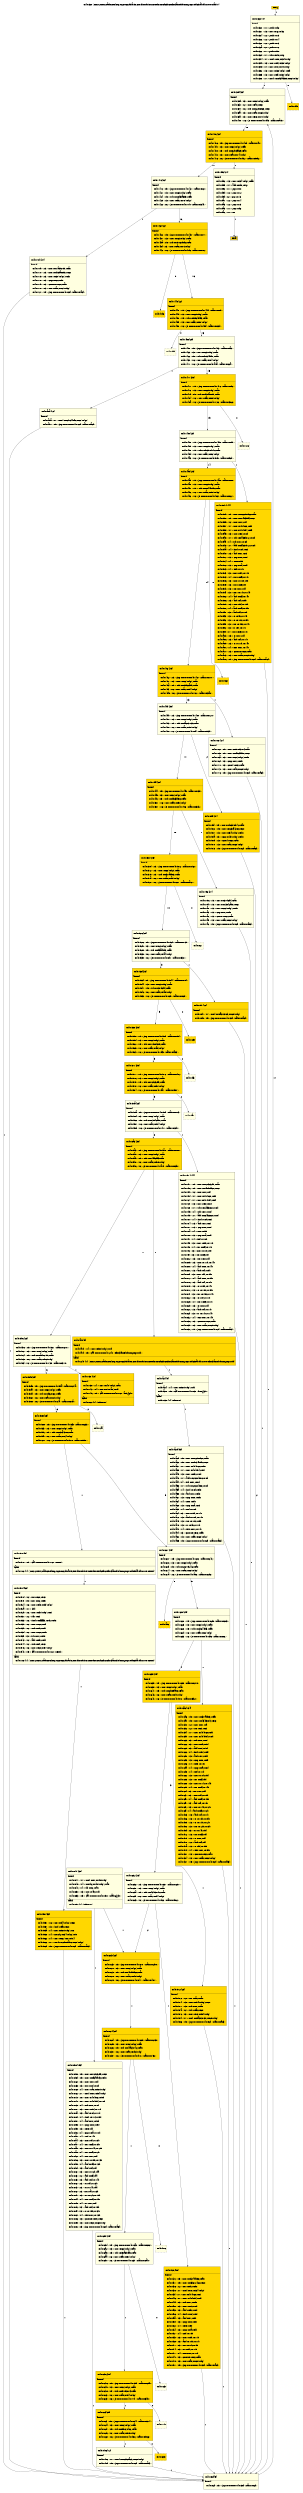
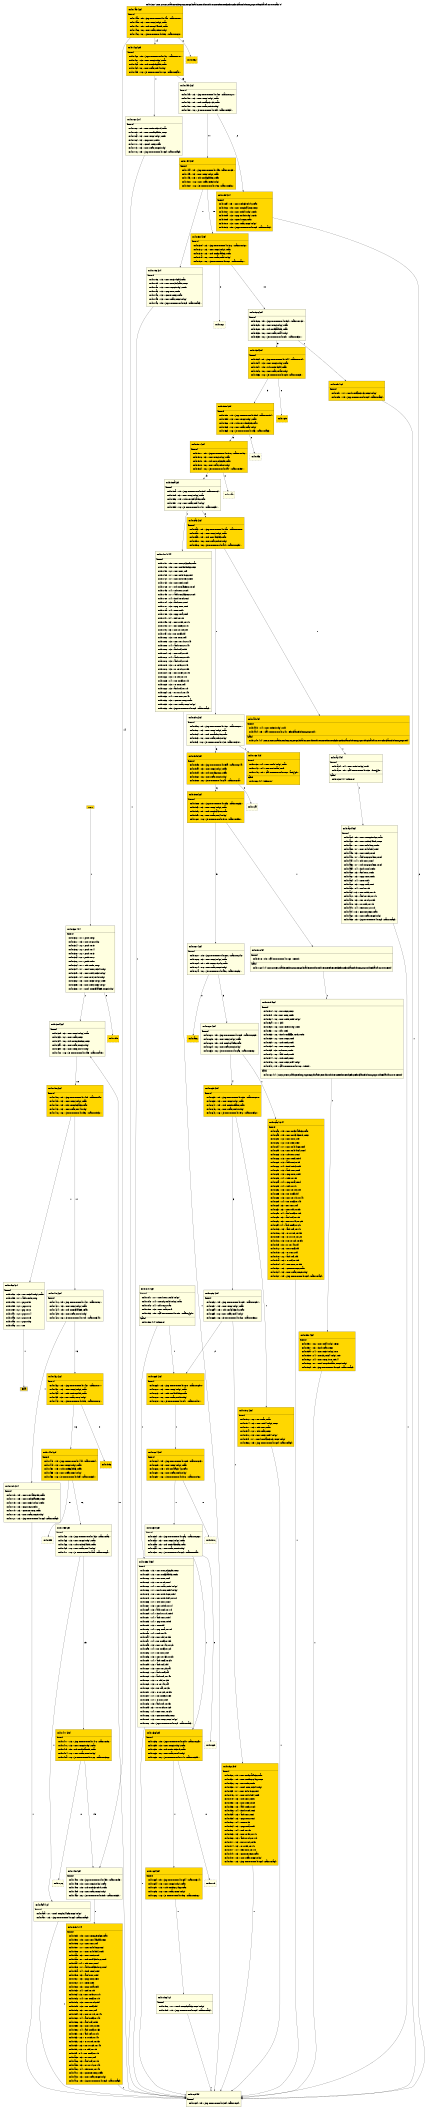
(275, 8) -> (90, 807)
(208, 464) -> (123, 952)
(161, 2457) -> none
